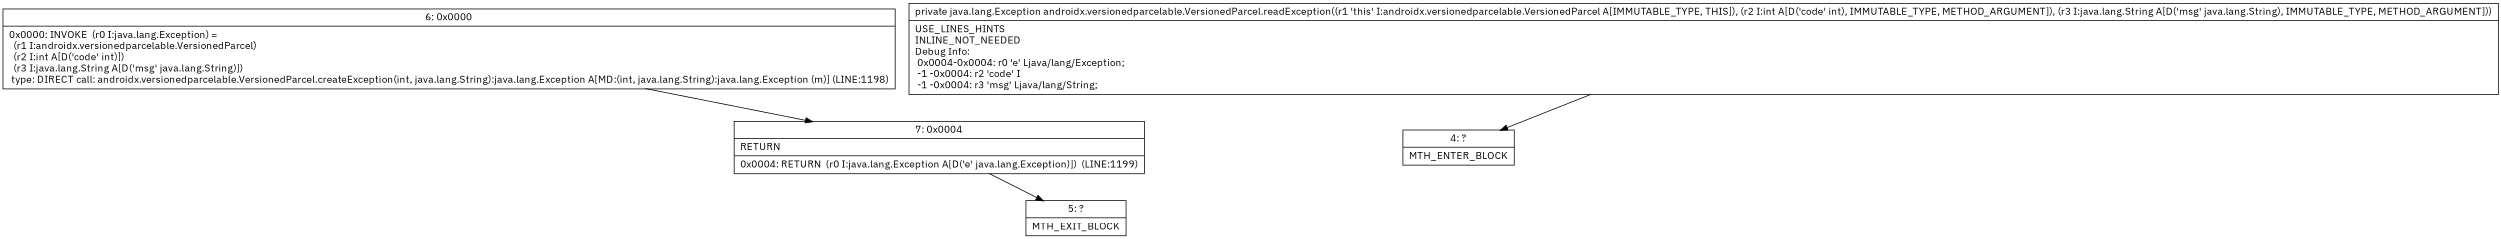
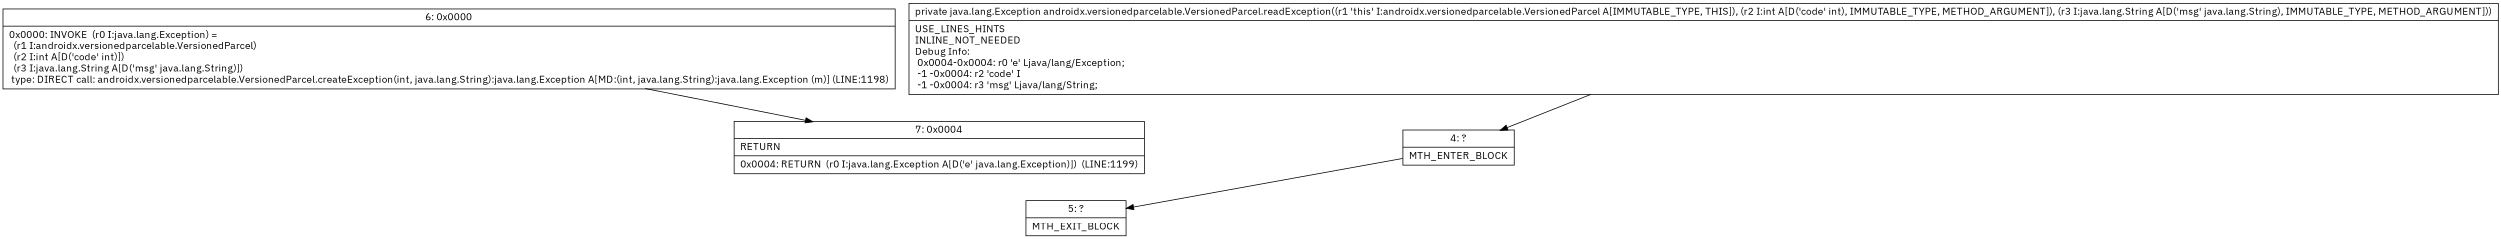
(1013, 185) -> (1268, 183)
